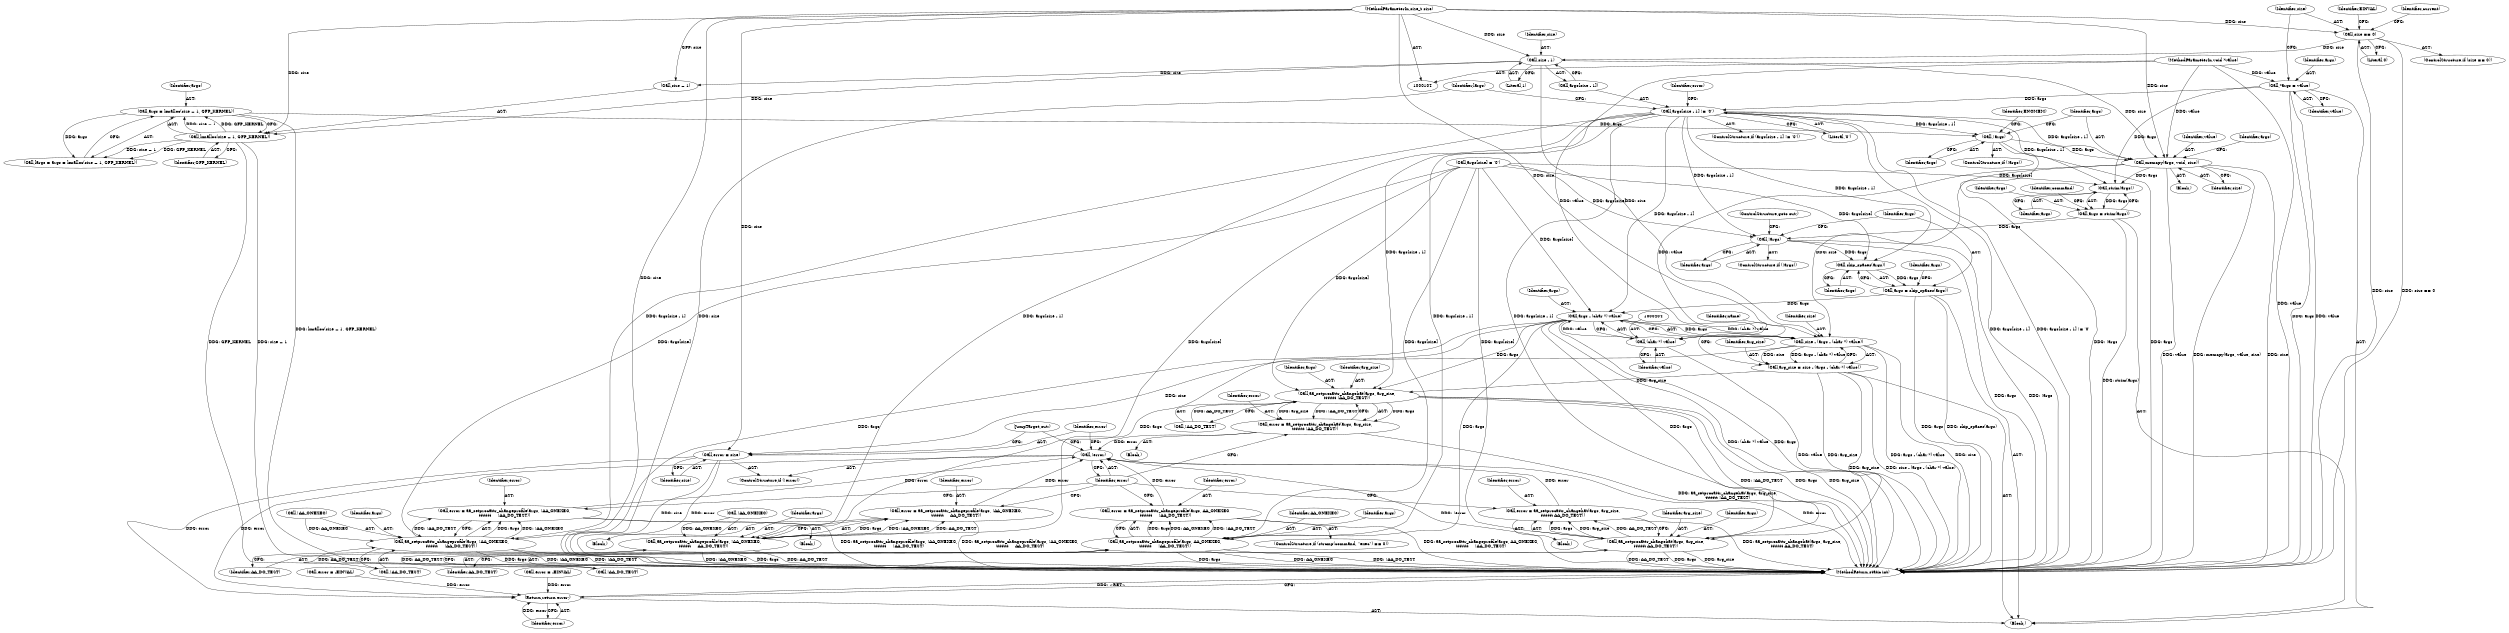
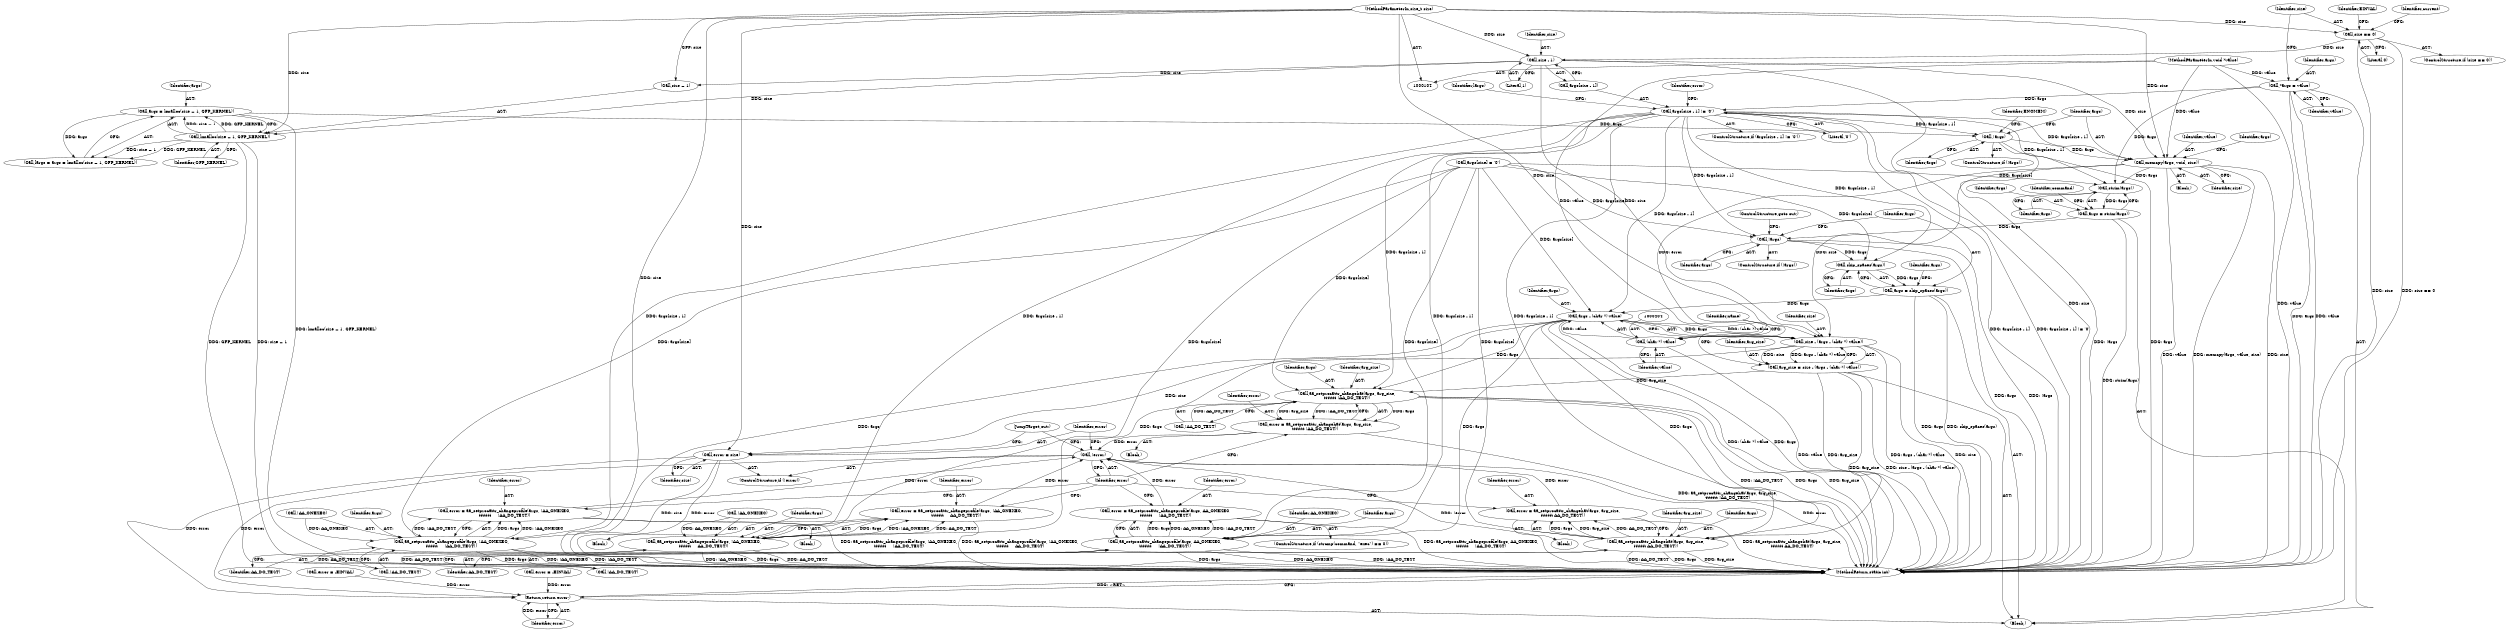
(1671, 252) -> (1671, 252)
(1608, 335) -> (1766, 333)
(629, 527) -> (1966, 209)
